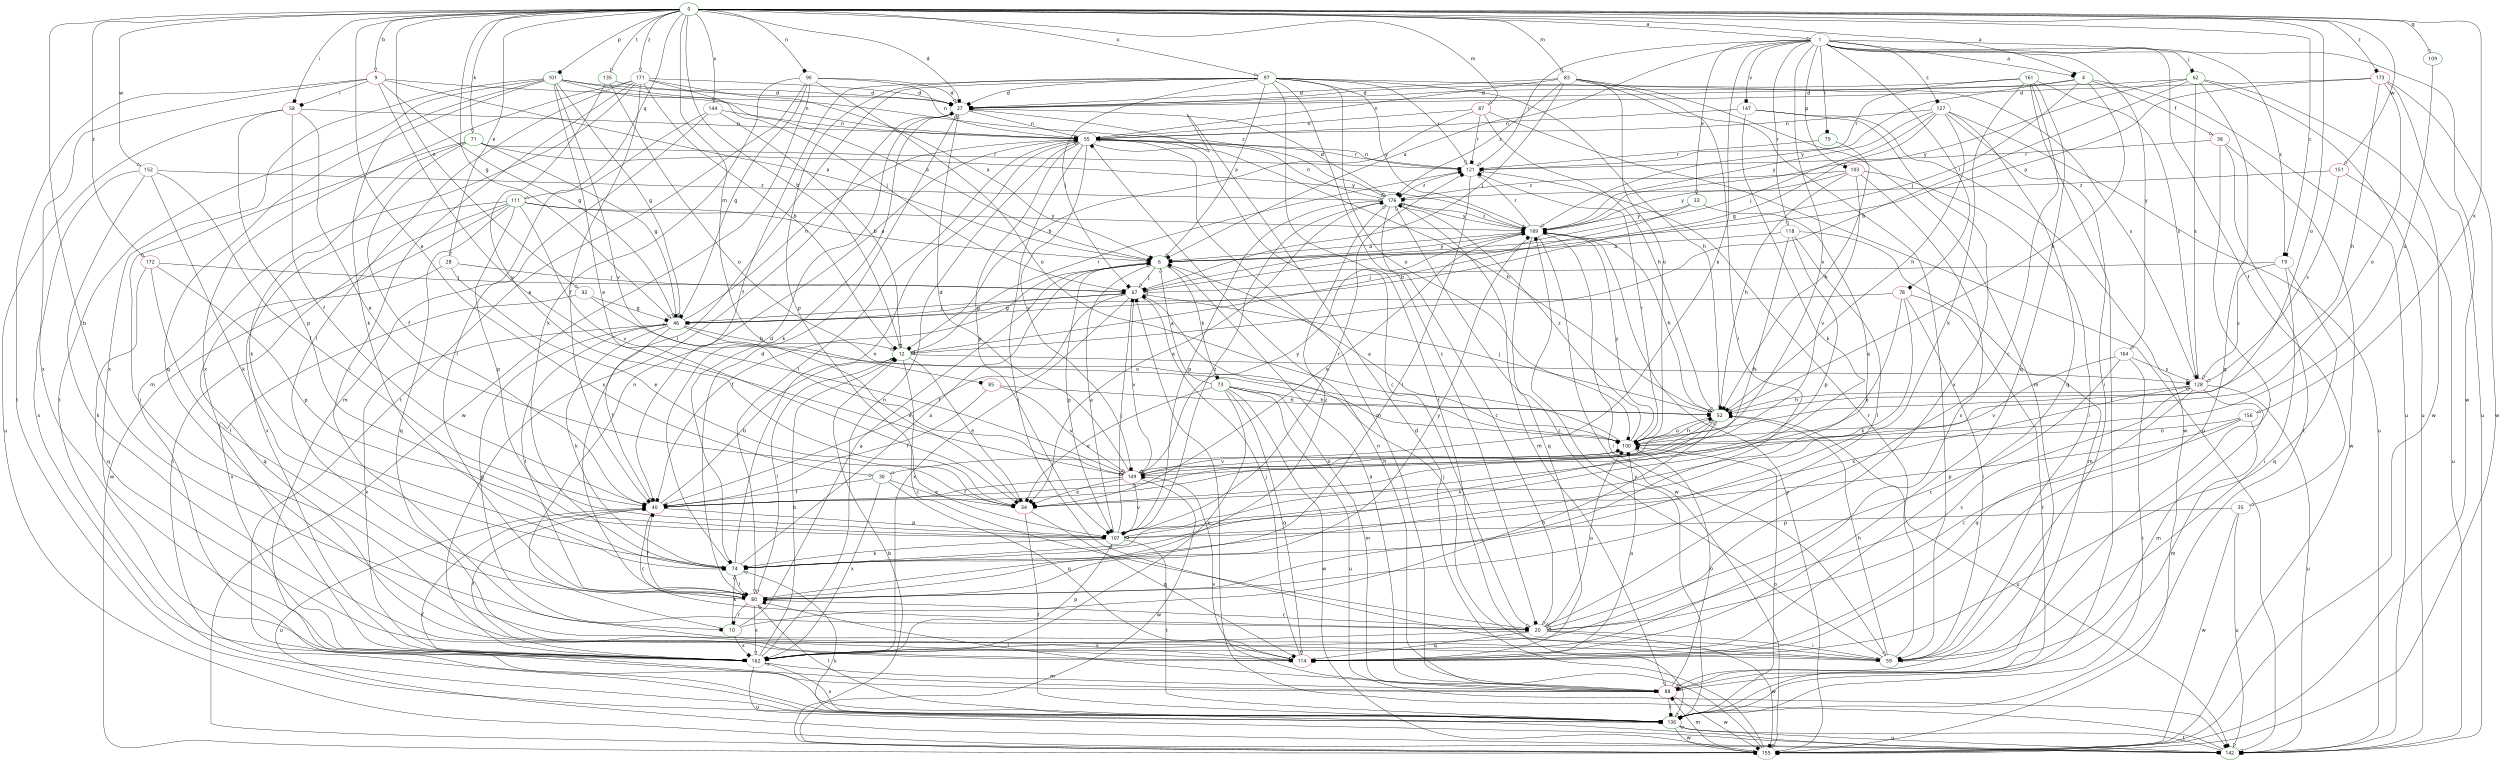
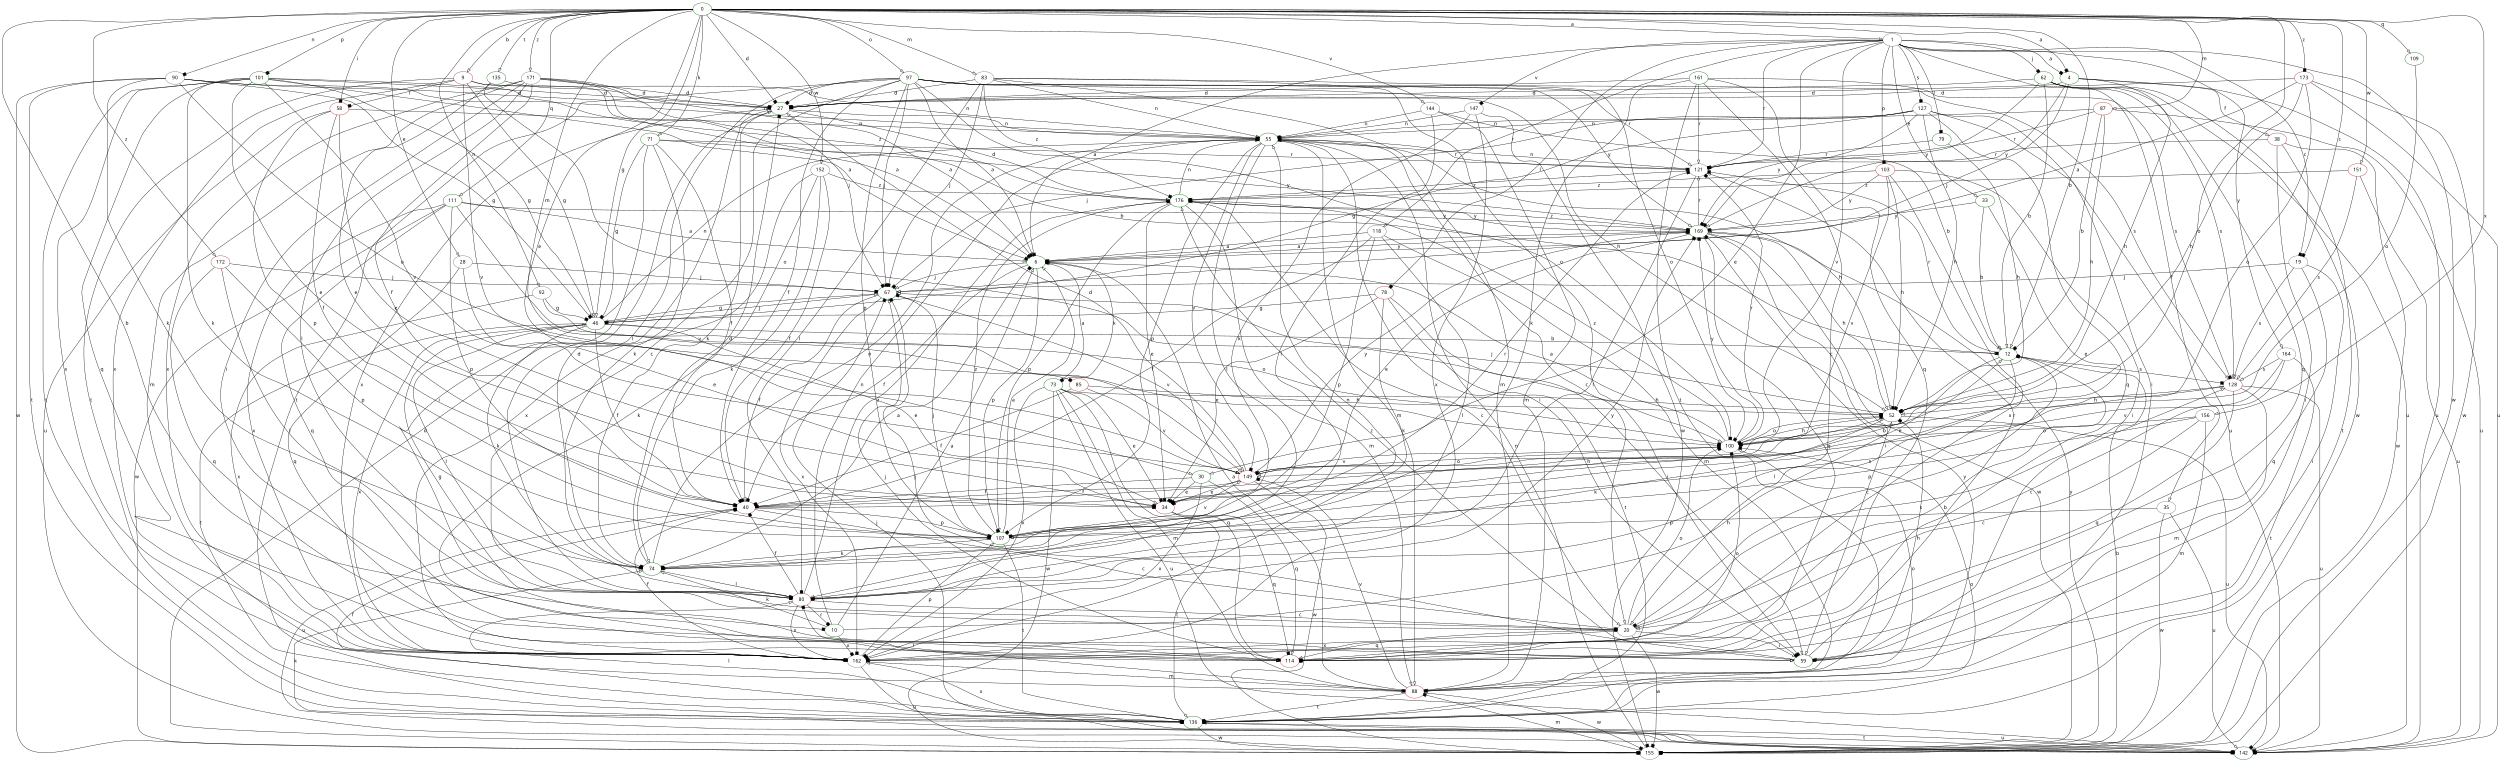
(625, 679) -> (409, 672)
